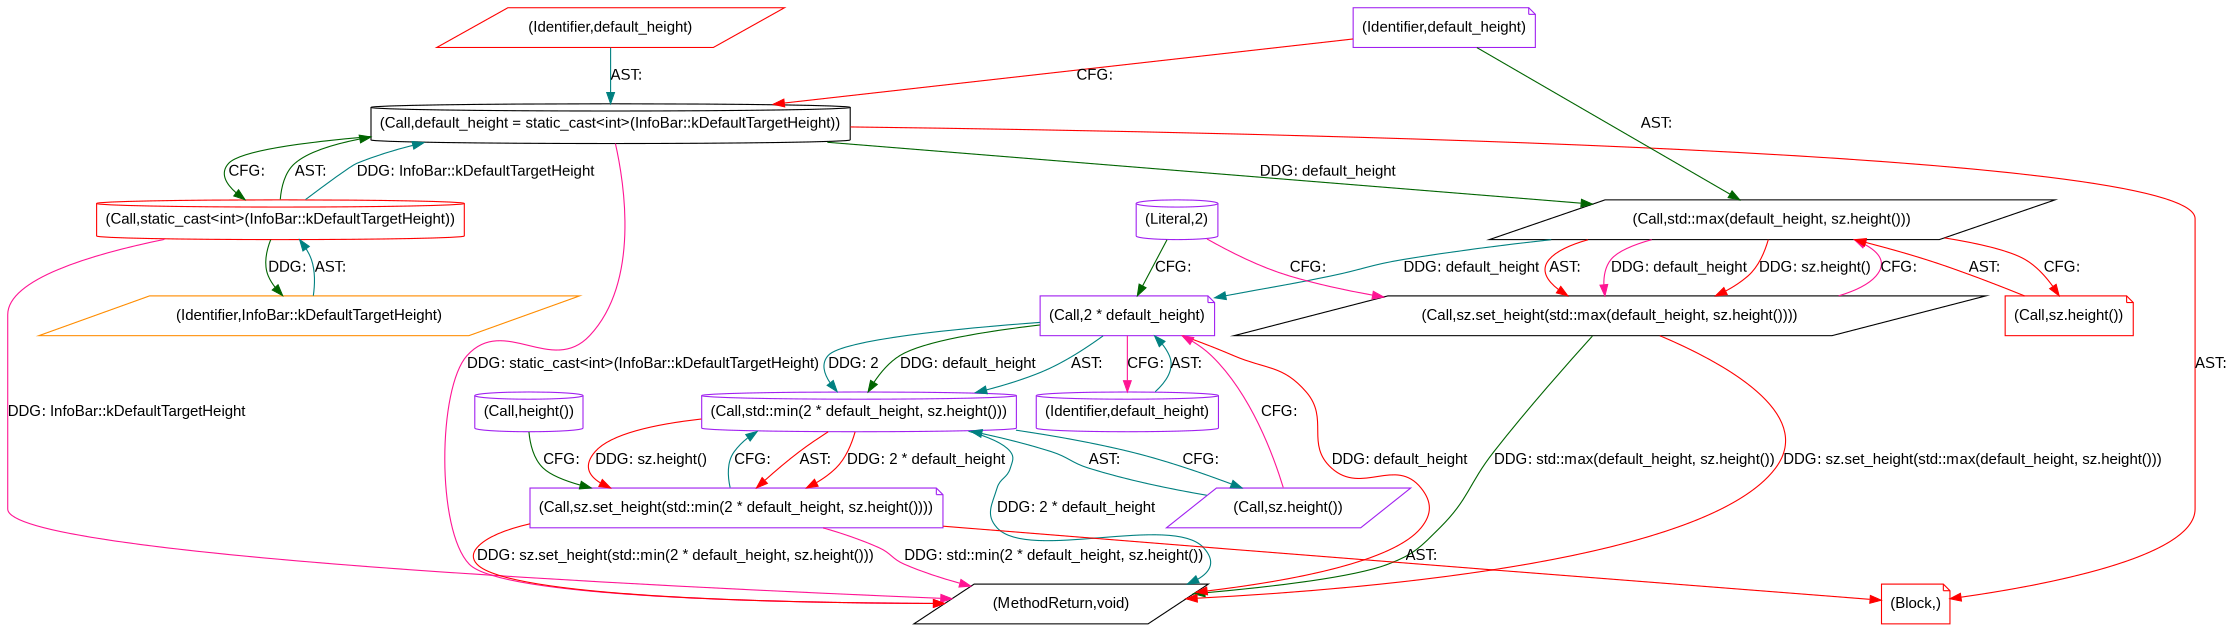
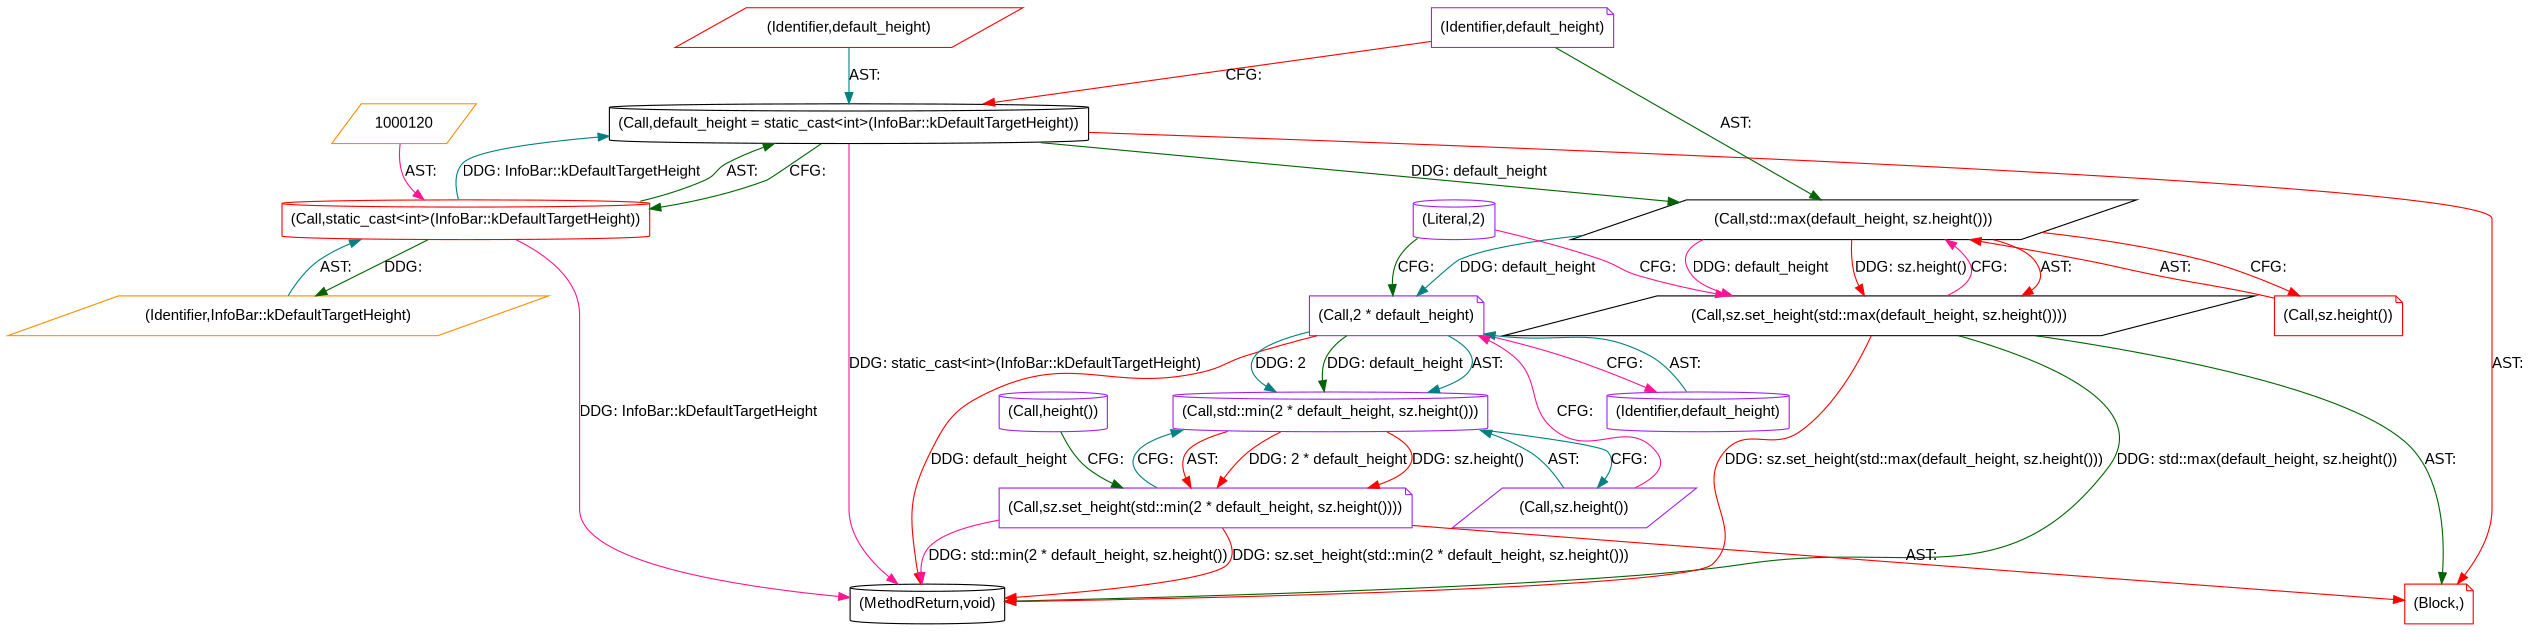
none -> (404, 124)
none -> (2294, 390)
(993, 522) -> none
(1061, 604) -> (927, 604)
